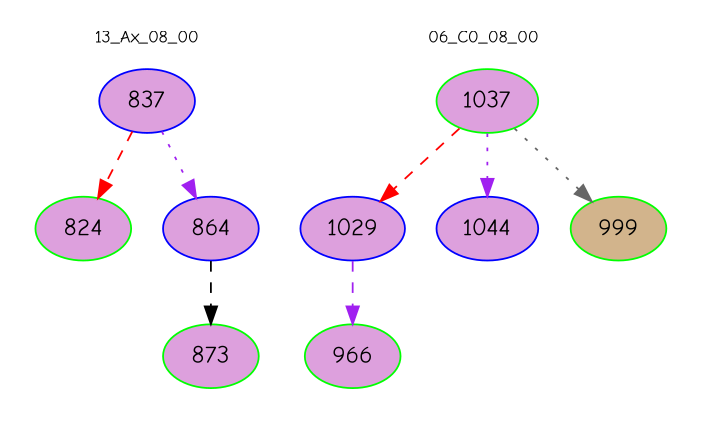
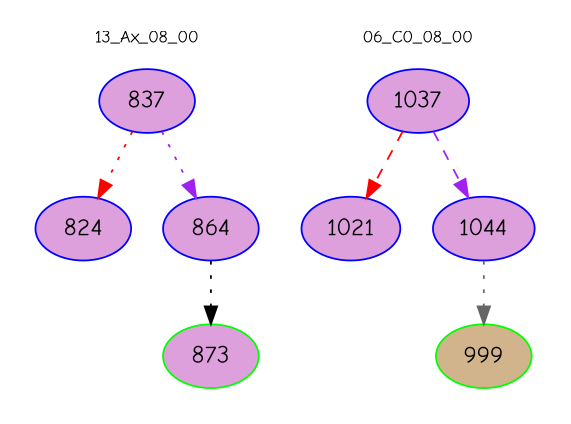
(487, 101) -> (418, 101)
(487, 156) -> (447, 157)
(119, 157) -> (119, 157)
(547, 159) -> (484, 284)
(83, 229) -> (83, 229)
(353, 229) -> (351, 229)
(211, 284) -> (211, 284)
(353, 356) -> none
